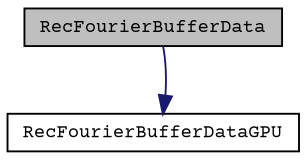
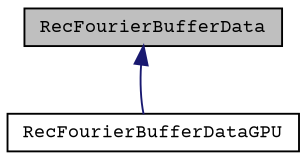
(166, 71) -> (141, 90)
